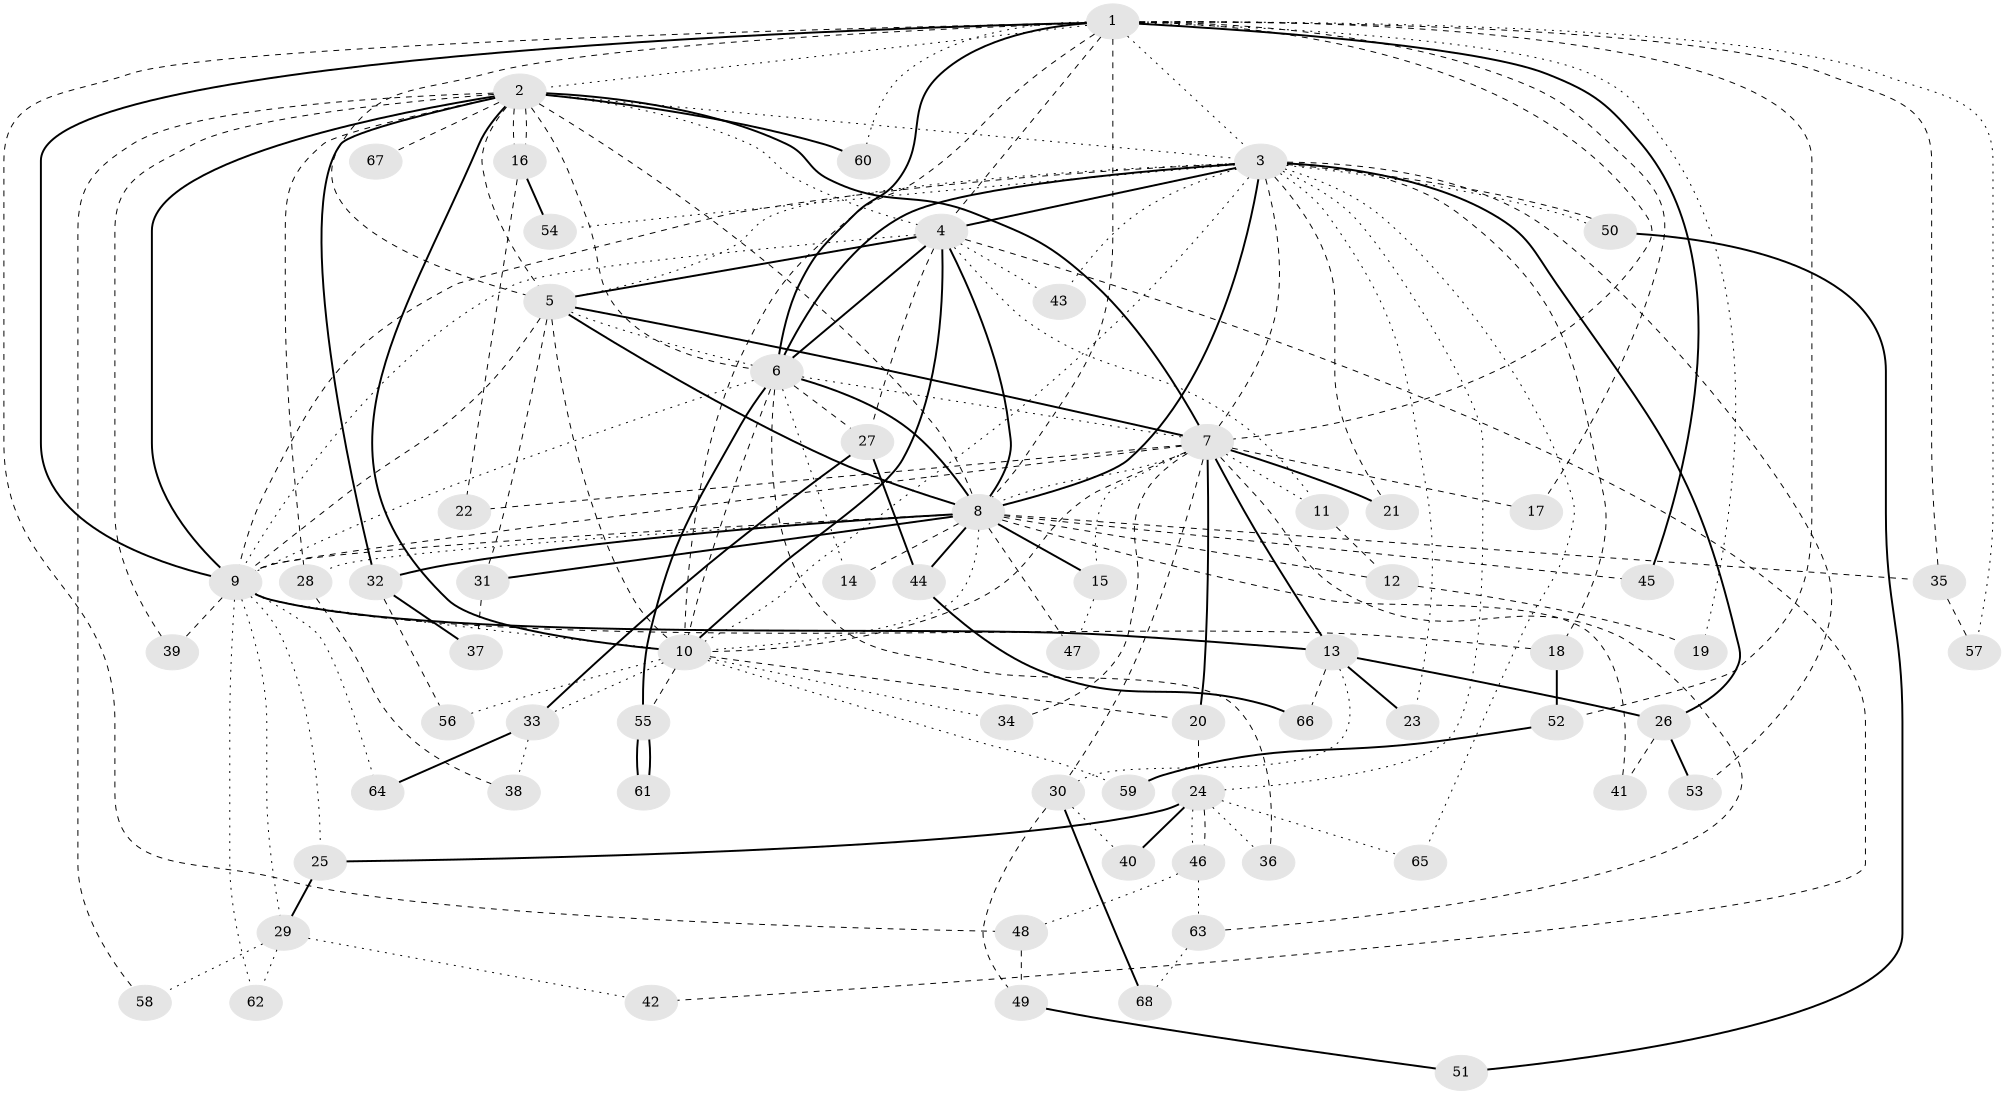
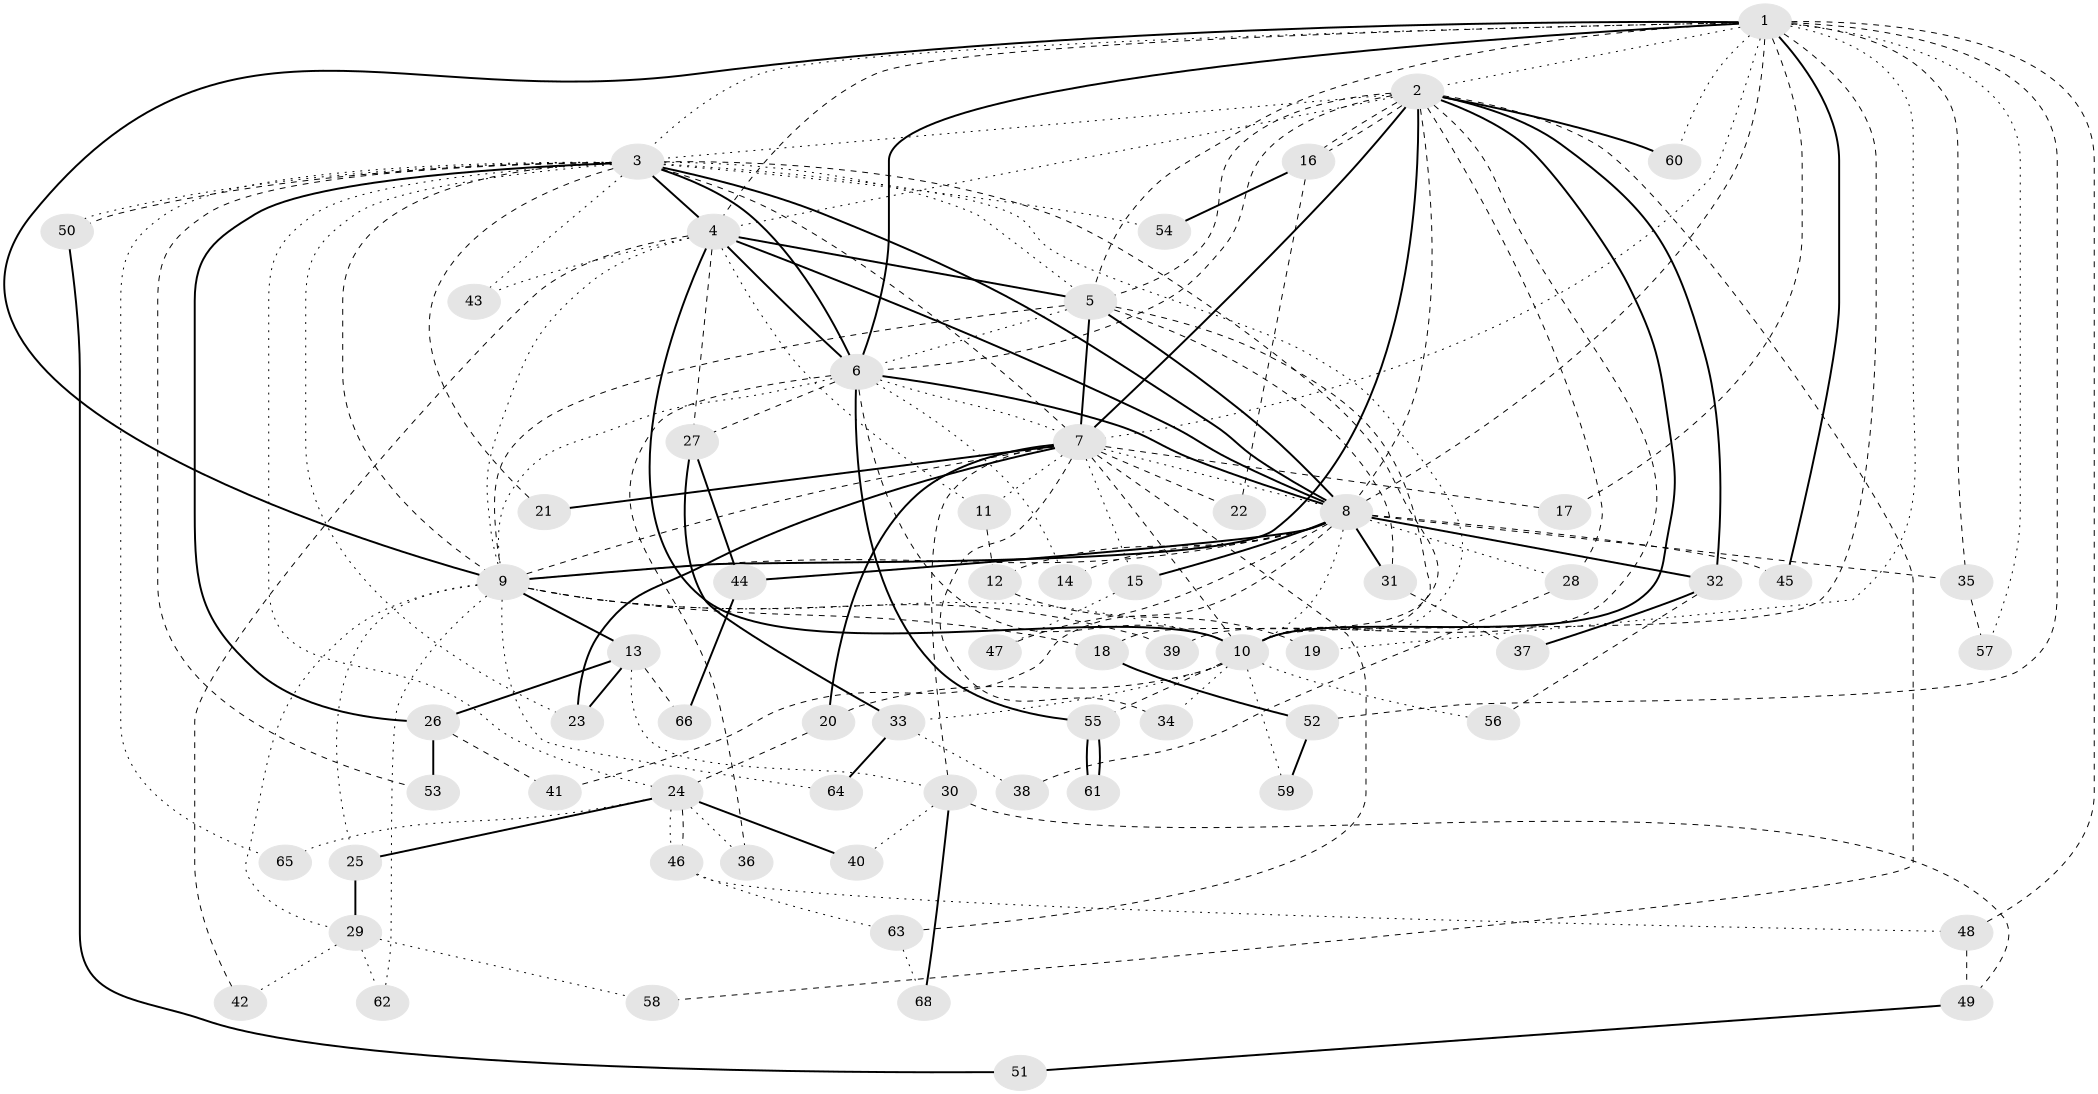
(376, 162) -> none
(1627, 194) -> (1497, 325)
(1266, 549) -> (781, 530)
